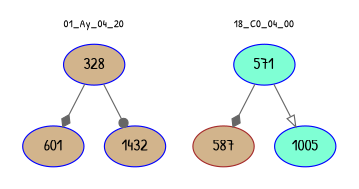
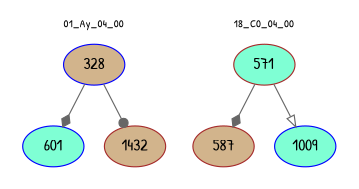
(94, 24) -> (94, 24)
(264, 65) -> (264, 65)
(53, 146) -> (53, 146)
(135, 146) -> (135, 146)
(305, 146) -> (305, 146)
